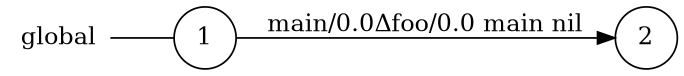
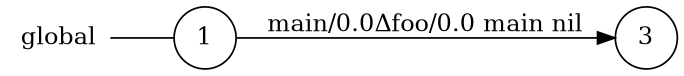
(646, 38) -> (646, 38)
